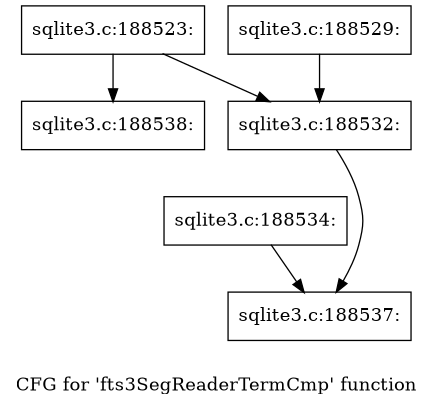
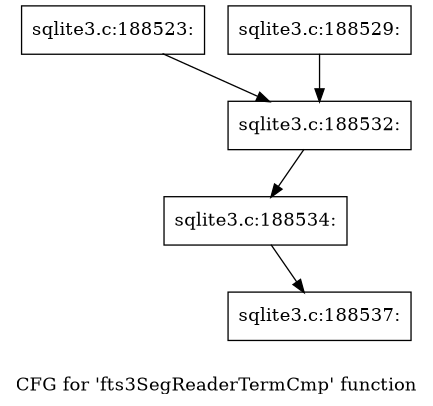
(113, 125) -> none
(362, 214) -> (291, 168)
